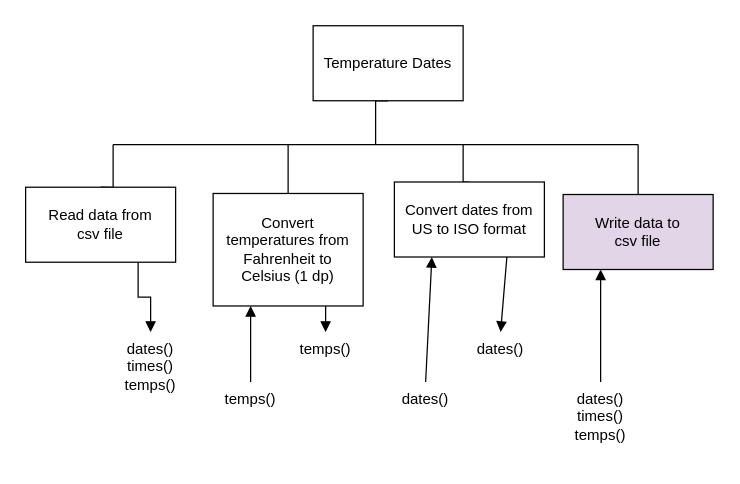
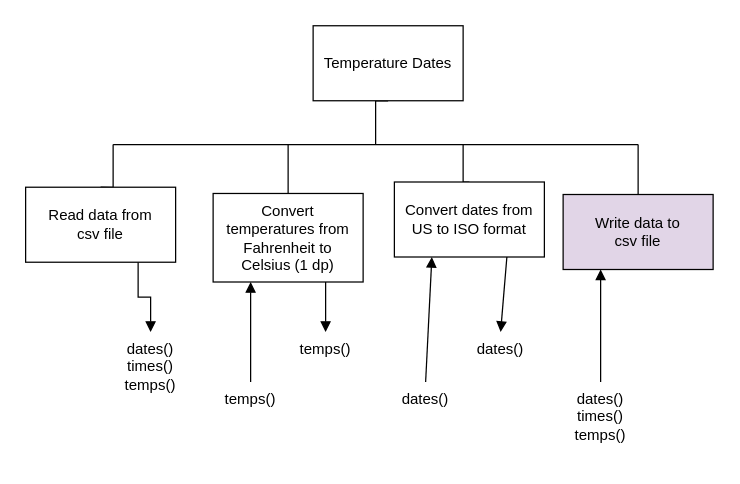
(288, 250) -> (288, 238)
